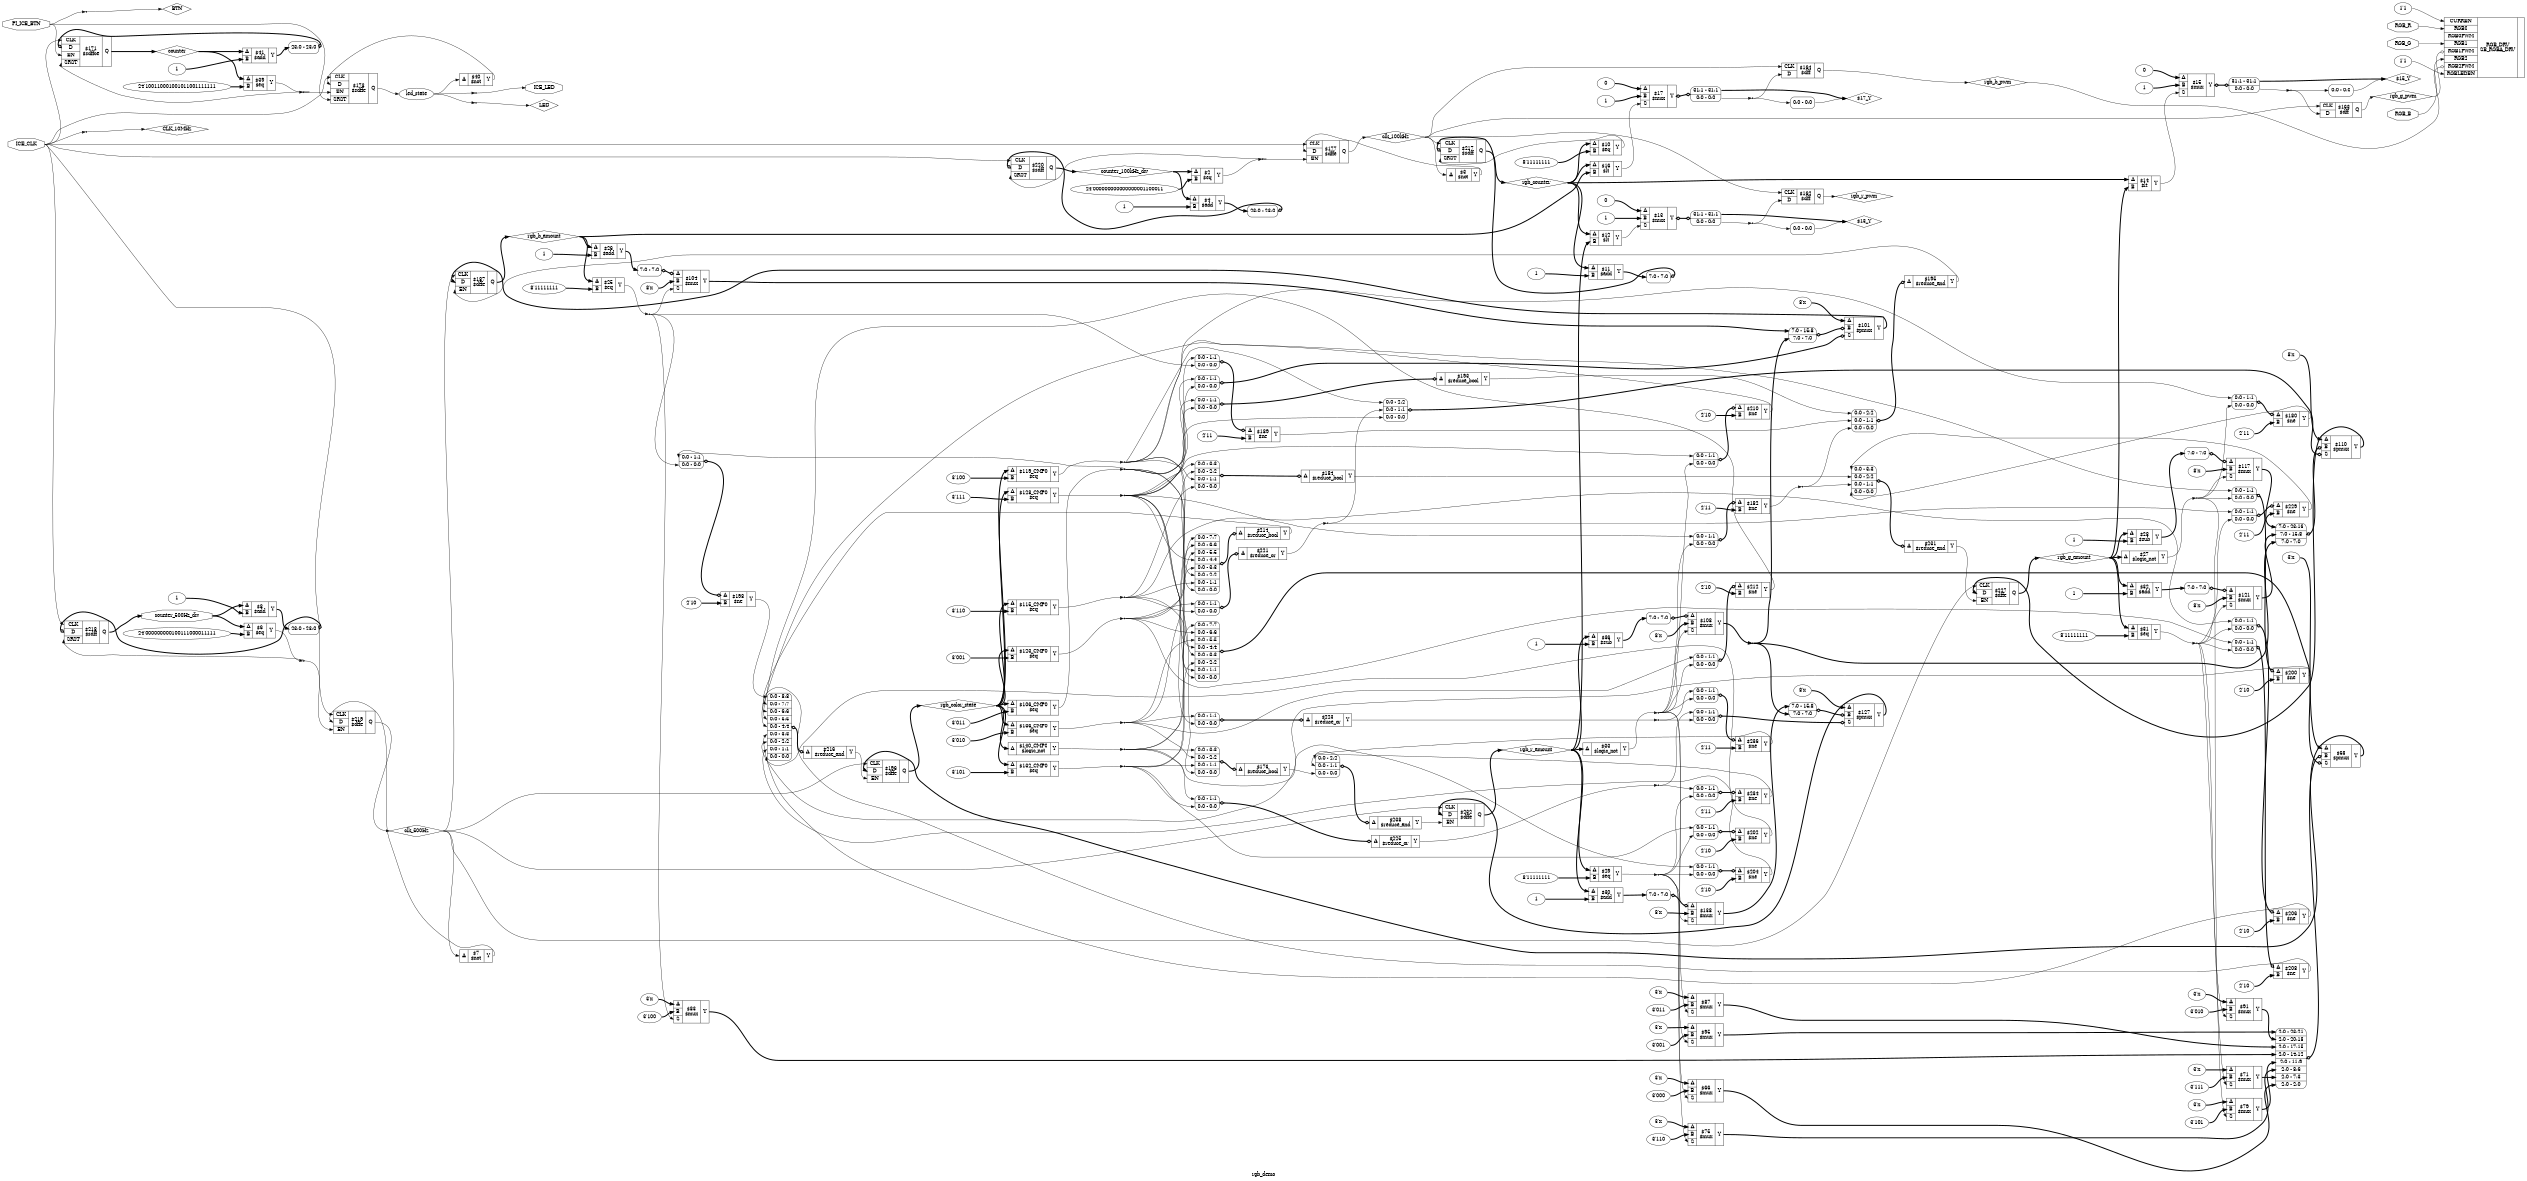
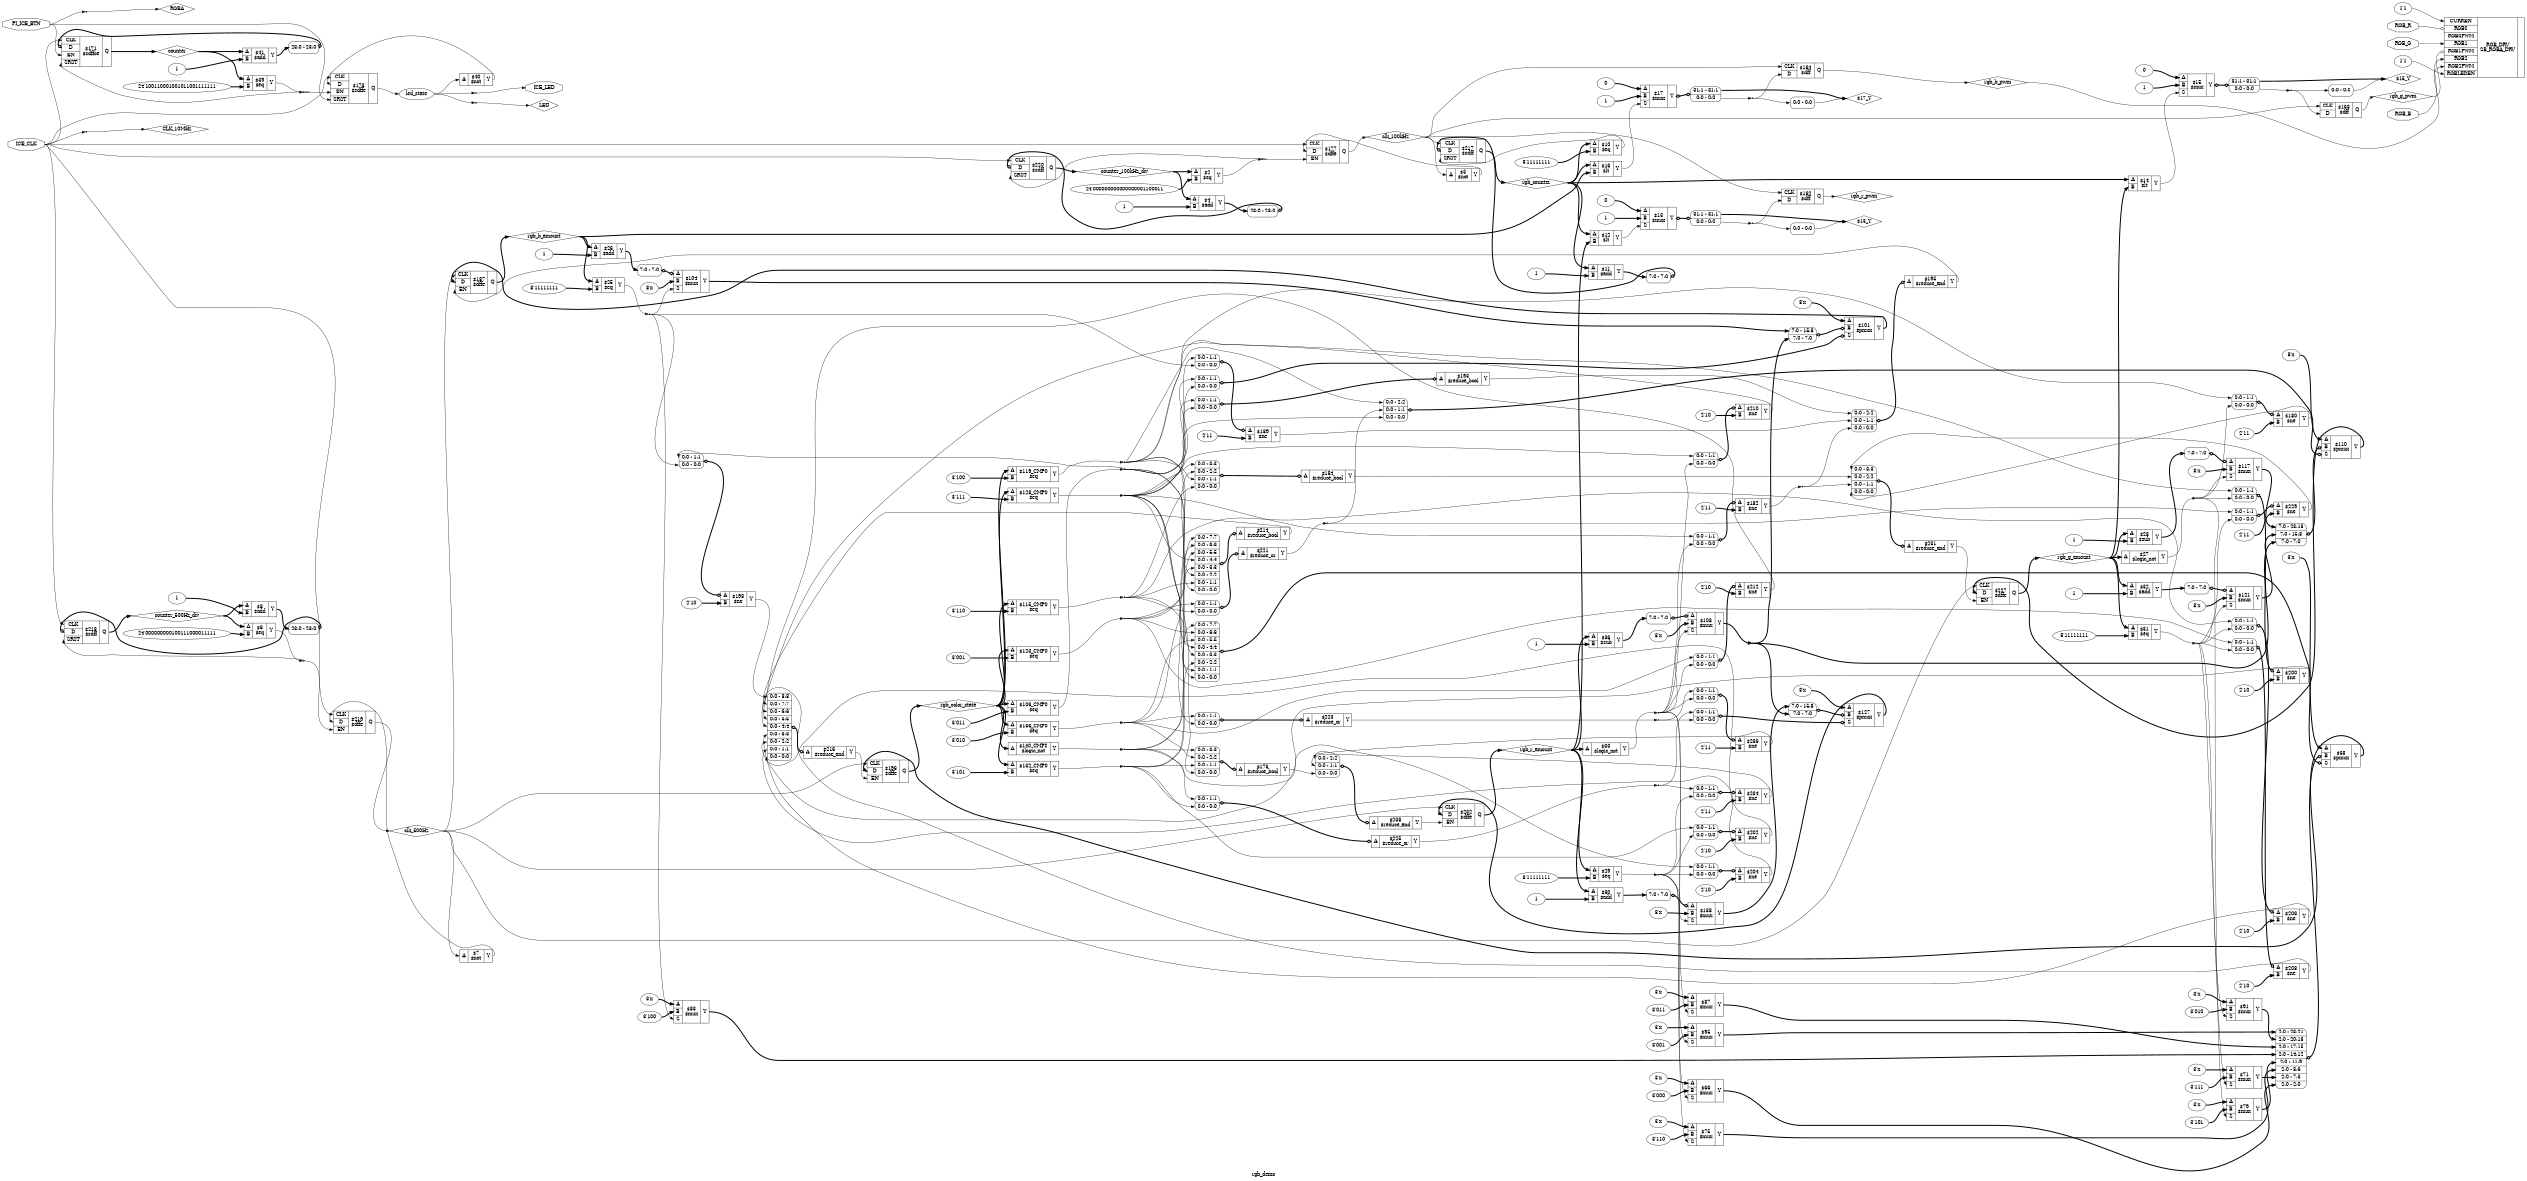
(177, 9) -> (177, 9)
(2430, 27) -> (2429, 27)
(2264, 117) -> (2264, 117)
(177, 616) -> (177, 616)
